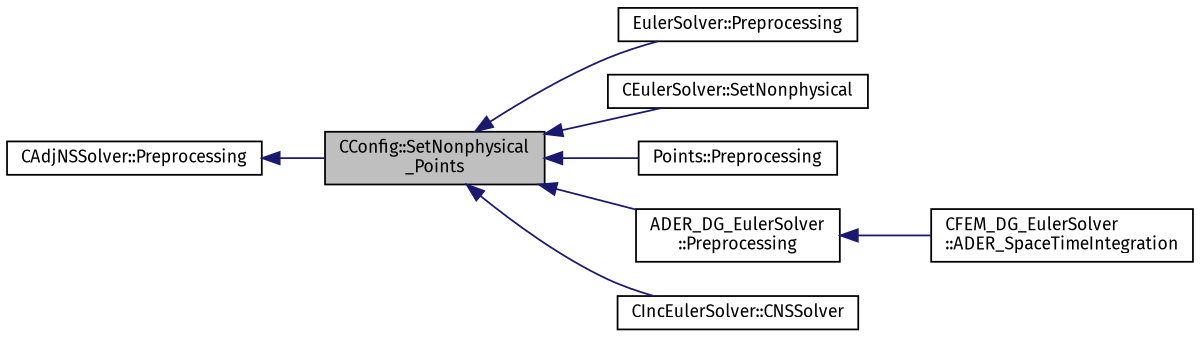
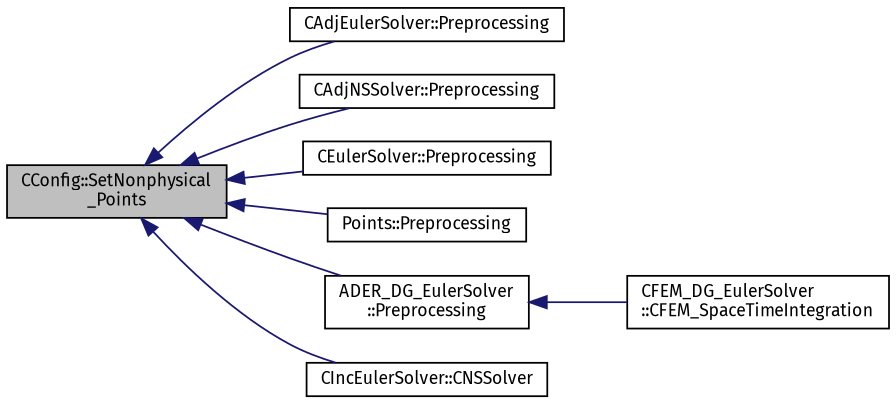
(738, 25) -> (427, 25)
(738, 91) -> (427, 158)
(302, 158) -> (272, 131)
(1062, 235) -> (758, 302)
